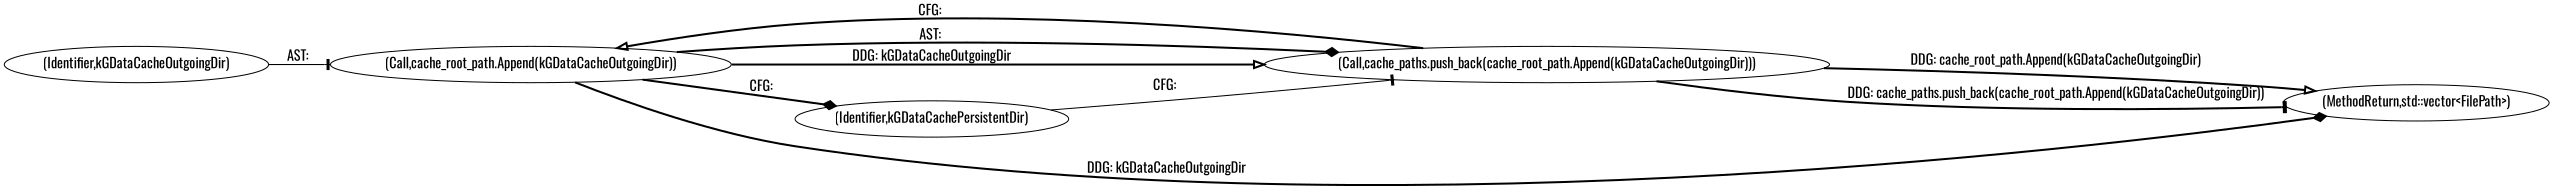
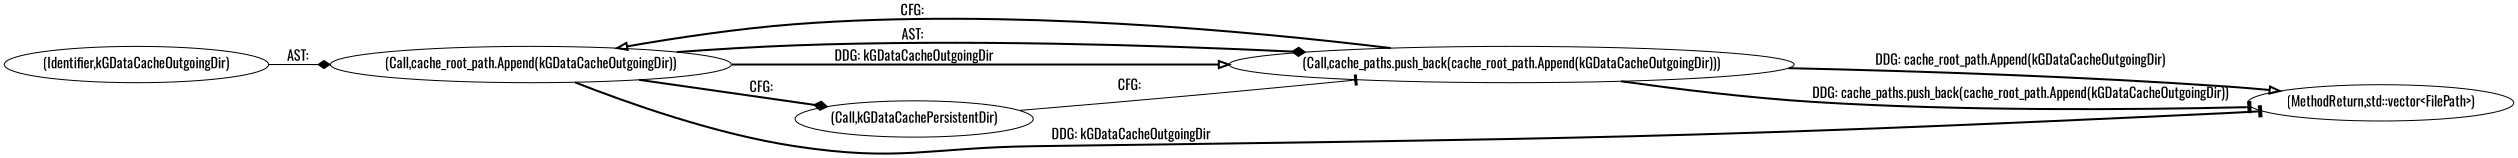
(297, 65) -> (293, 65)
(932, 119) -> (914, 119)
(1440, 184) -> (1411, 141)
